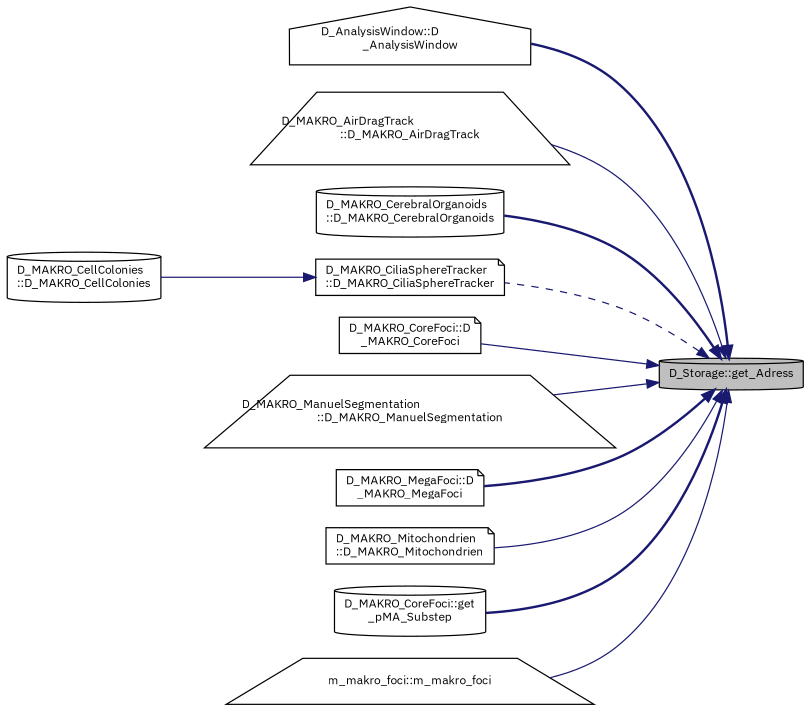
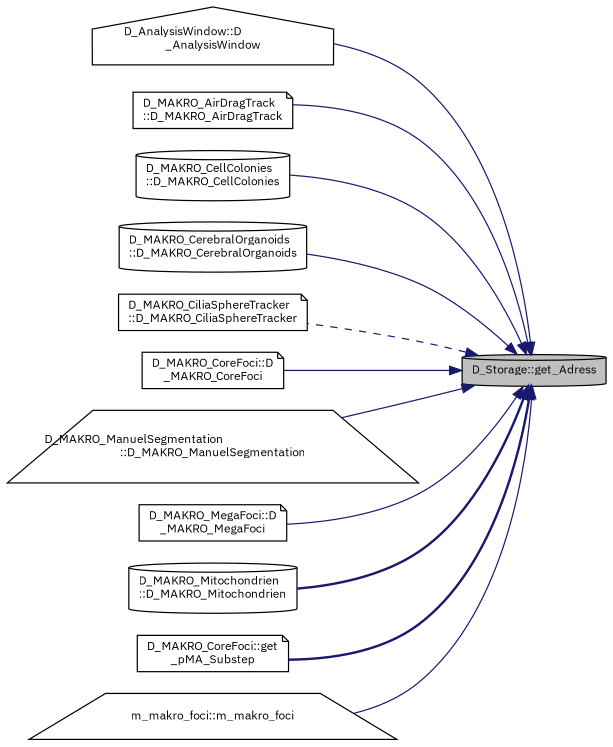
(410, 128) -> (213, 110)
(676, 161) -> (478, 159)
(626, 255) -> (416, 282)
(232, 277) -> (433, 221)
(603, 463) -> (420, 493)
(628, 509) -> (442, 533)
(410, 546) -> (213, 588)
(410, 611) -> (213, 654)
